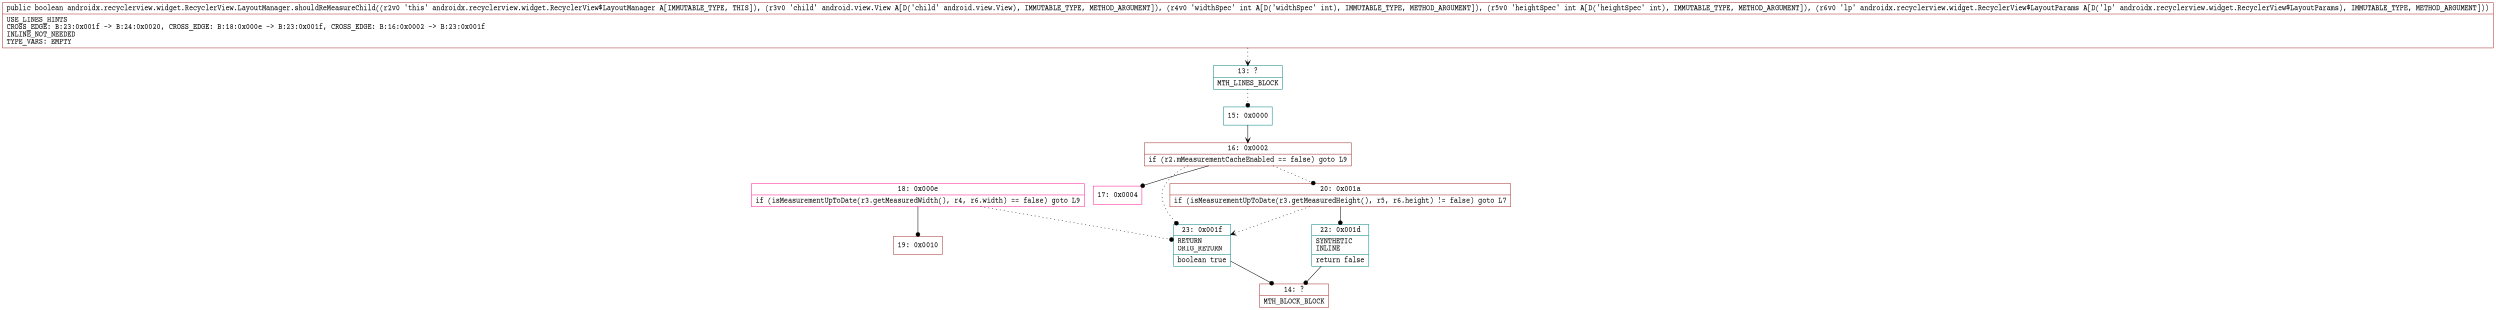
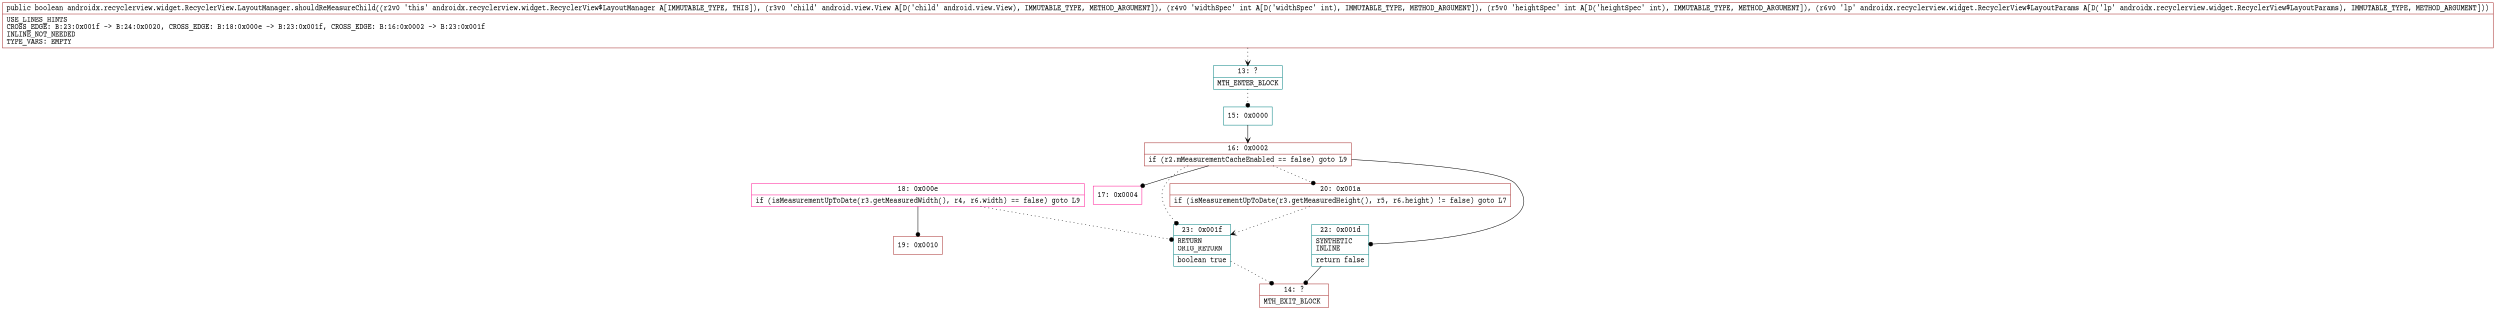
(1248, 83) -> (1248, 83)
(1340, 214) -> (1519, 191)
(1250, 272) -> (1250, 272)
(1294, 301) -> (1292, 301)
